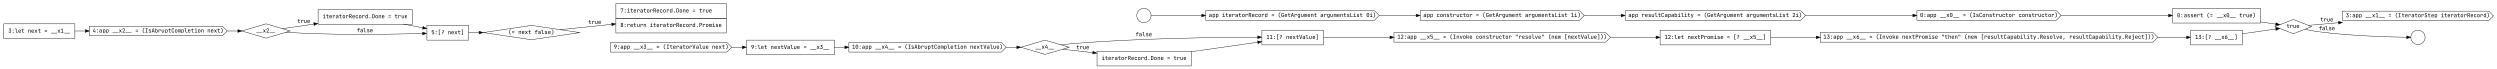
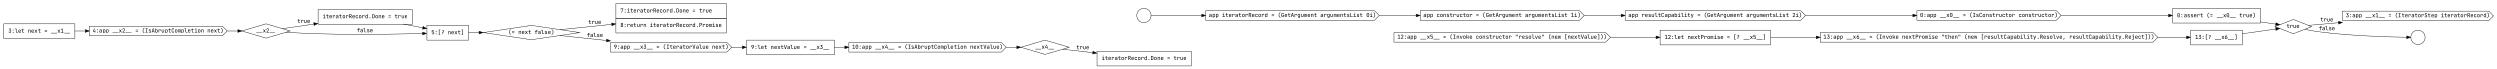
(1292, 37) -> none
none -> (583, 38)
